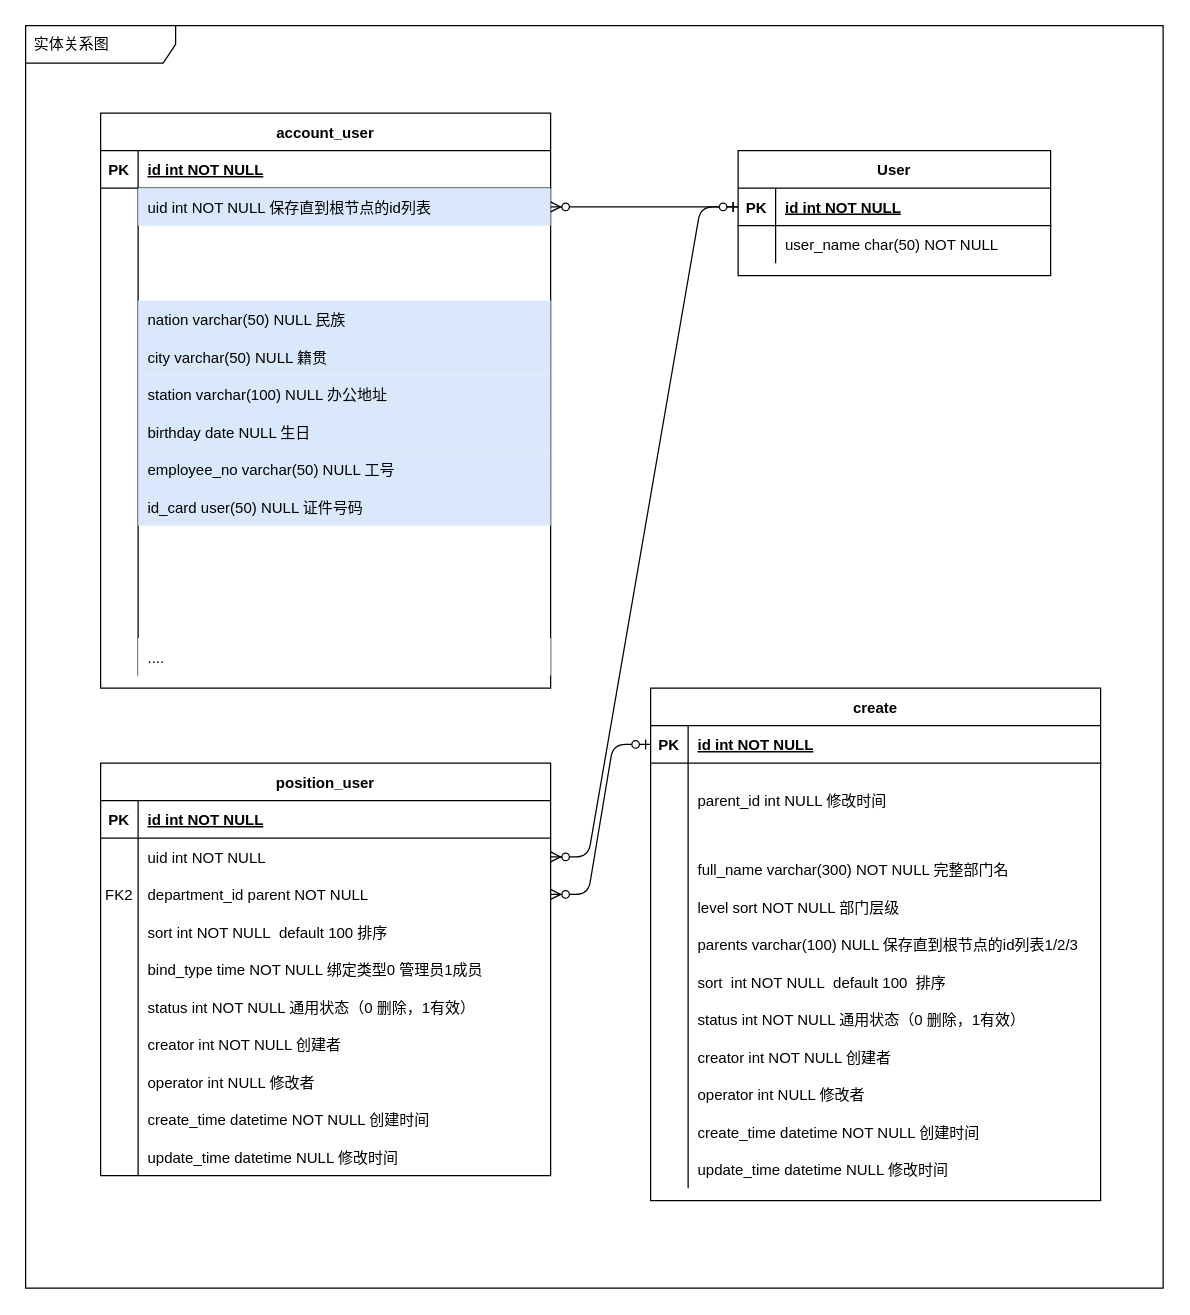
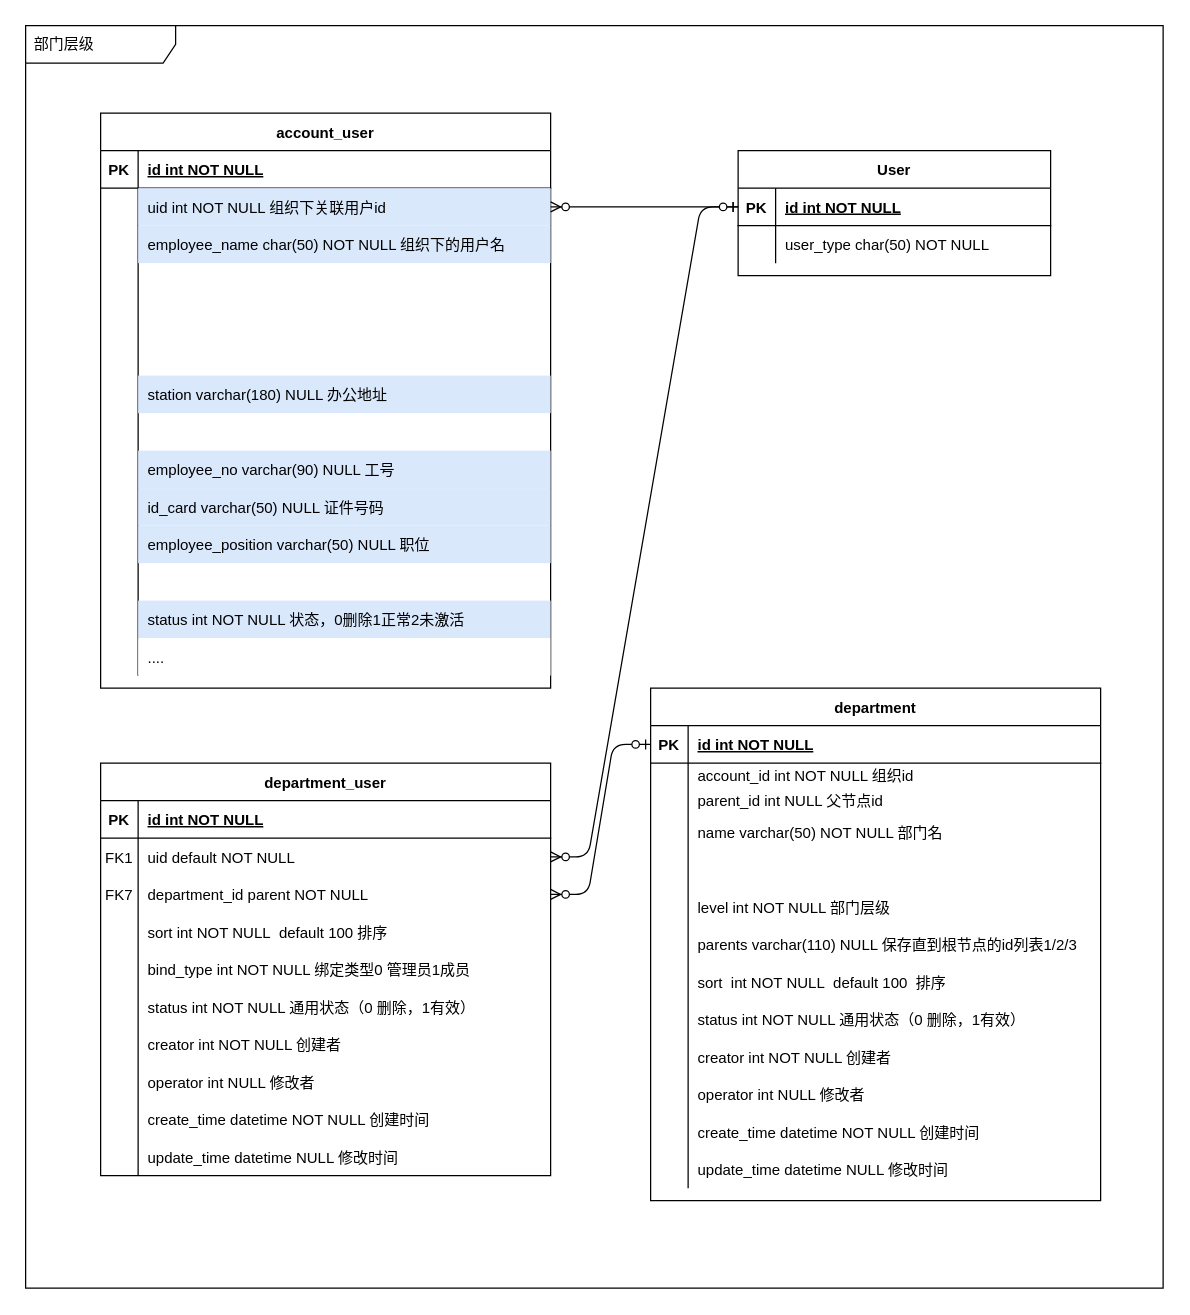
(72, 44) -> (64, 44)
(289, 208) -> (266, 208)
none -> (344, 244)
(893, 245) -> (893, 245)
(344, 319) -> none
(344, 357) -> none
(279, 395) -> (279, 395)
(344, 432) -> none
(277, 470) -> (277, 470)
(262, 508) -> (275, 508)
none -> (344, 544)
none -> (344, 619)
(875, 708) -> (875, 708)
none -> (894, 776)
(325, 783) -> (325, 783)
(798, 801) -> (797, 801)
none -> (894, 832)
none -> (119, 857)
(205, 858) -> (222, 858)
(894, 869) -> none
(119, 895) -> (119, 895)
(800, 908) -> (794, 908)
(903, 945) -> (903, 945)
(315, 970) -> (311, 970)
